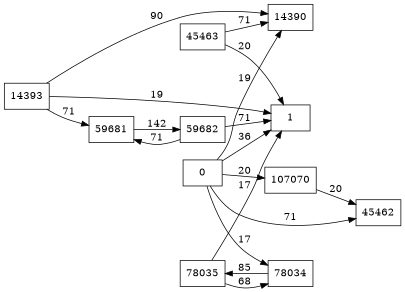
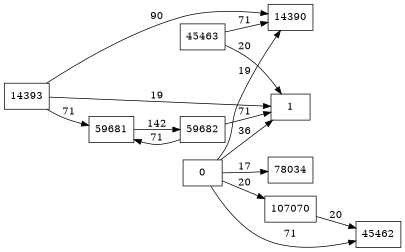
(203, 274) -> none
